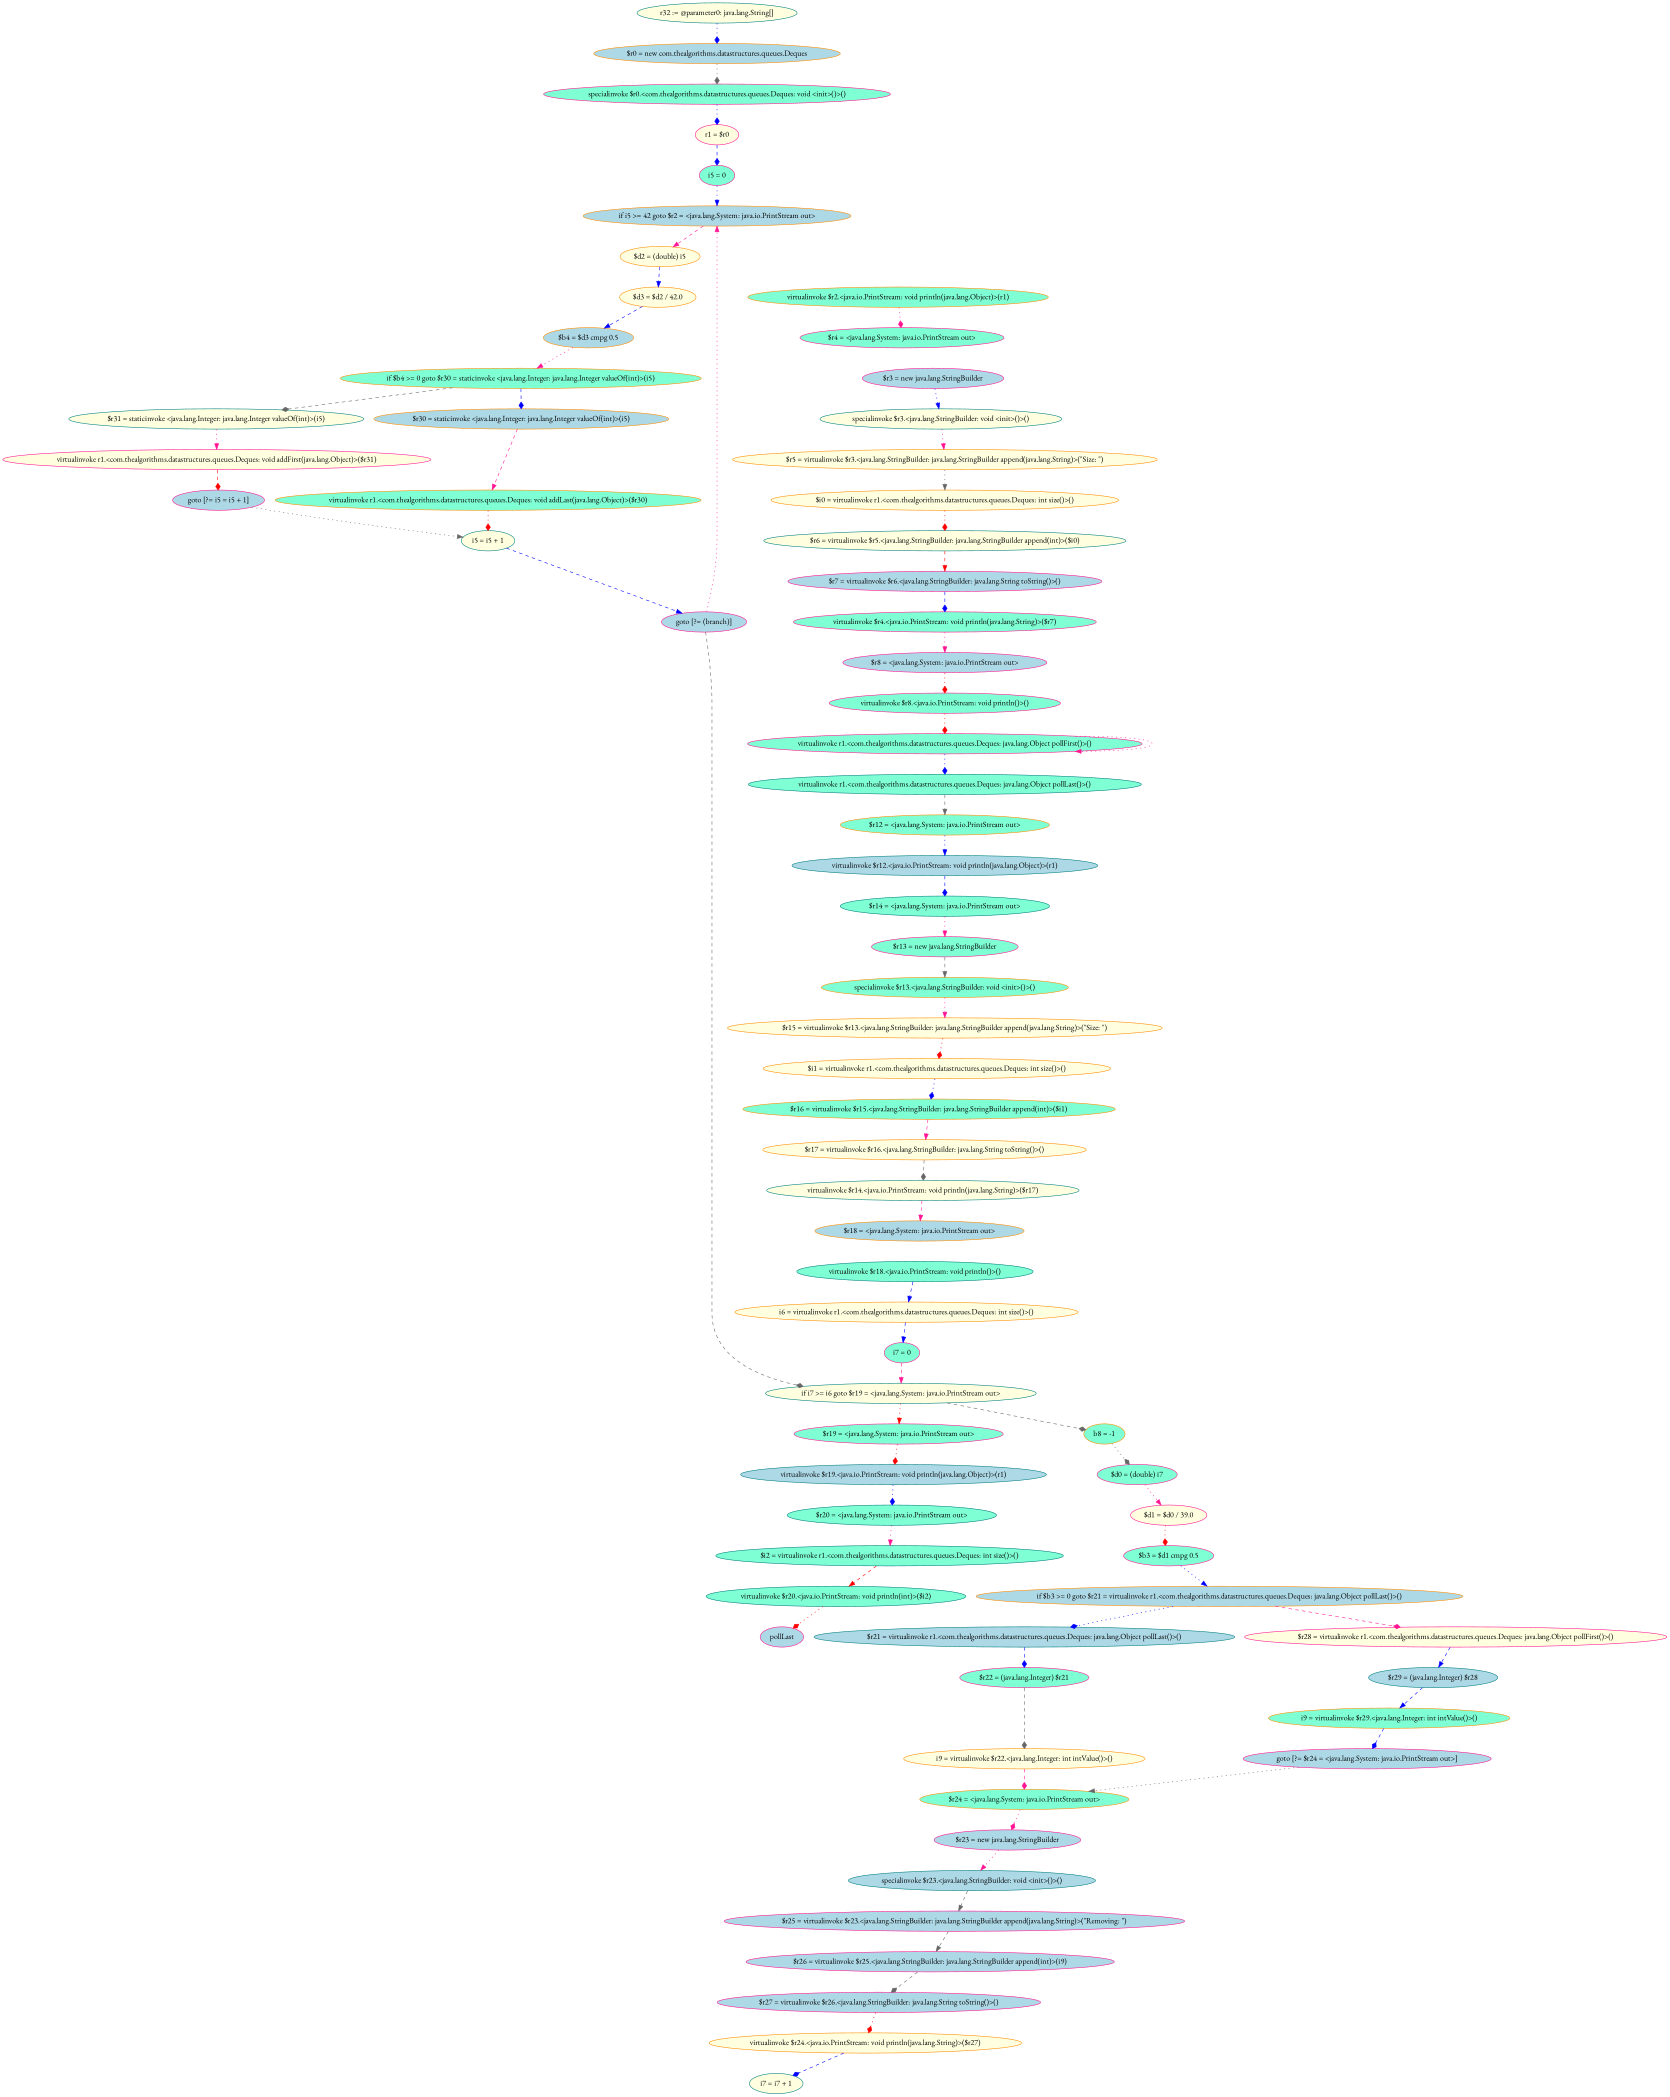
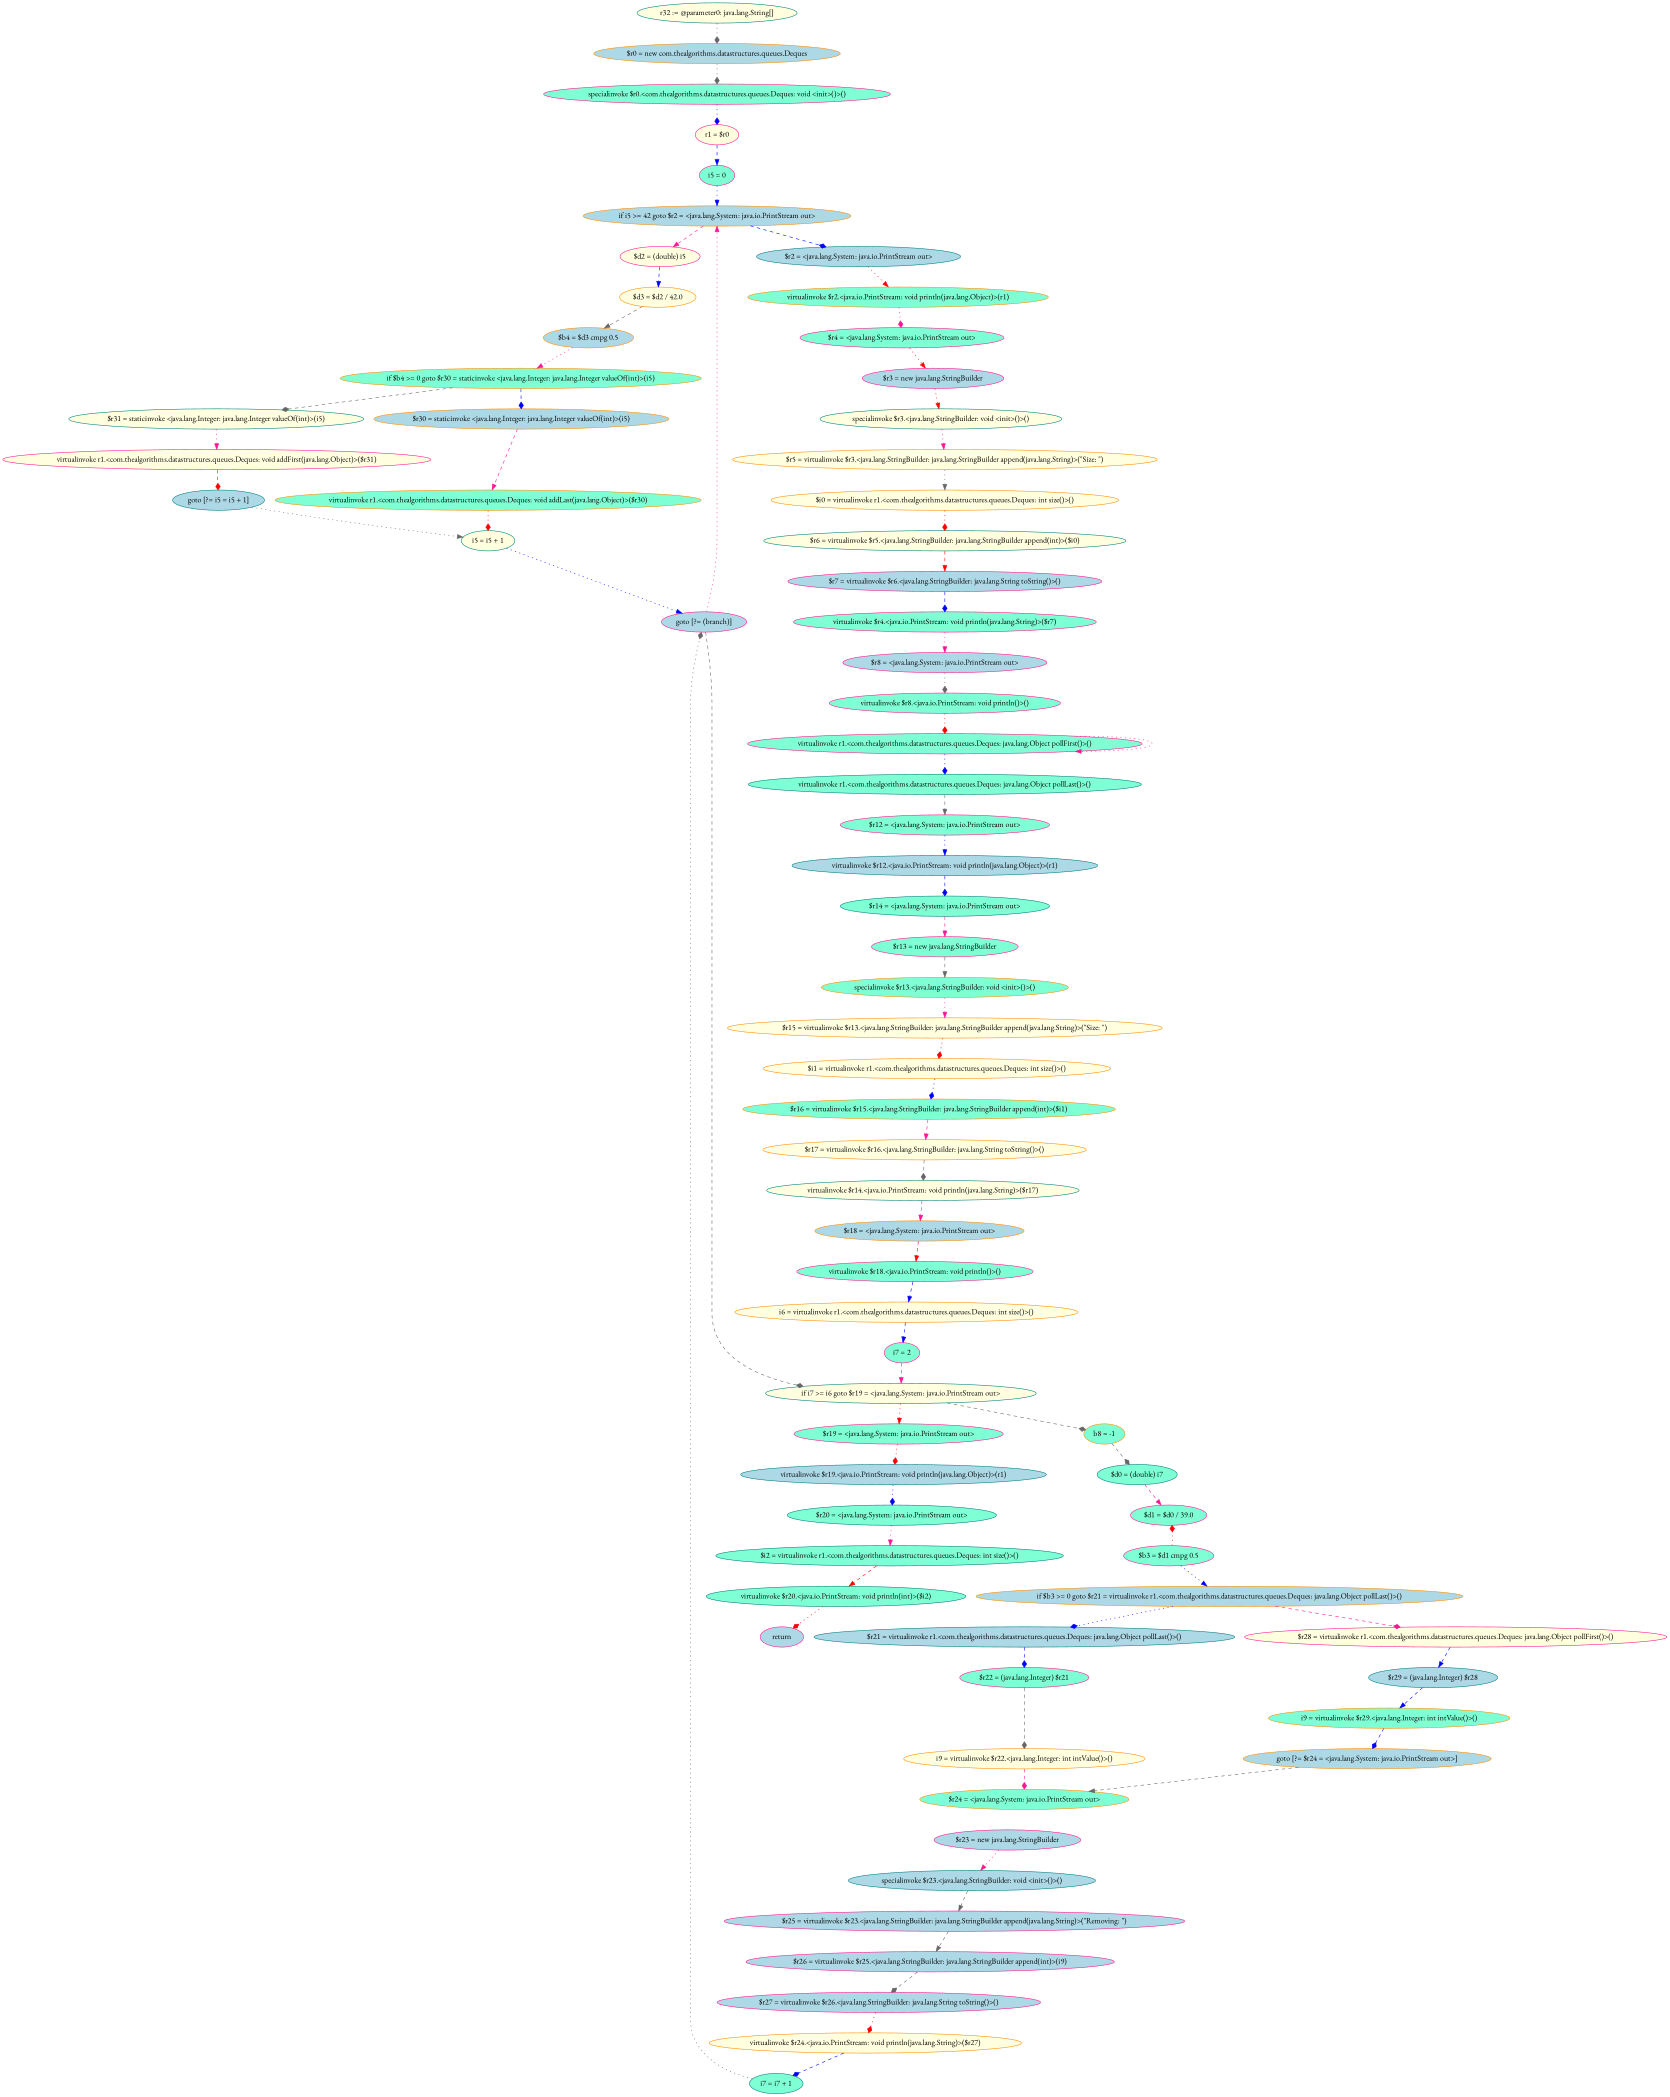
(717, 30) -> (717, 30)
(717, 152) -> (717, 152)
(660, 257) -> (660, 257)
none -> (859, 257)
(626, 316) -> (626, 316)
none -> (916, 356)
(936, 396) -> (936, 396)
(219, 500) -> (219, 500)
(592, 580) -> (592, 580)
(945, 680) -> (945, 680)
(945, 825) -> (945, 825)
(945, 924) -> (945, 924)
none -> (918, 1249)
(915, 1272) -> (915, 1272)
(902, 1353) -> (902, 1353)
none -> (691, 1375)
(1118, 1451) -> (1118, 1451)
(1137, 1475) -> (1137, 1475)
(1151, 1493) -> (1151, 1493)
(1169, 1515) -> (1169, 1515)
(1165, 1532) -> (1172, 1539)
(782, 1637) -> (782, 1637)
(1367, 1759) -> (1367, 1759)
(1197, 1779) -> (1197, 1779)
(1017, 1817) -> none
(776, 2084) -> (776, 2084)
